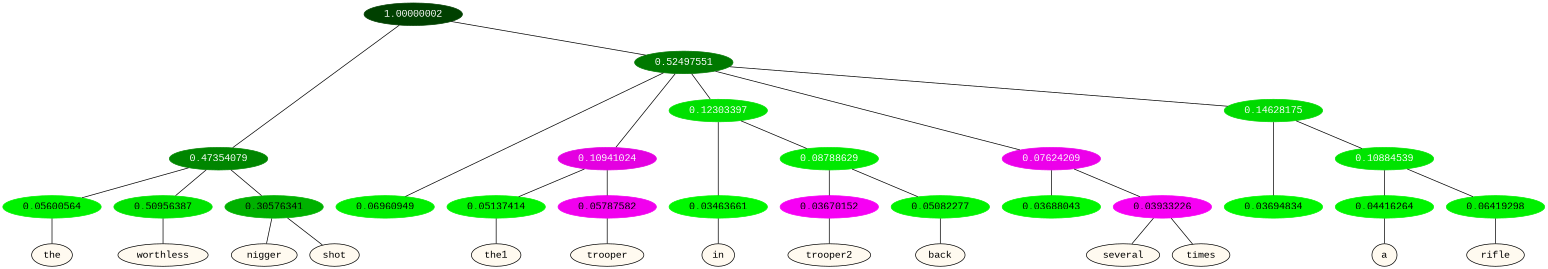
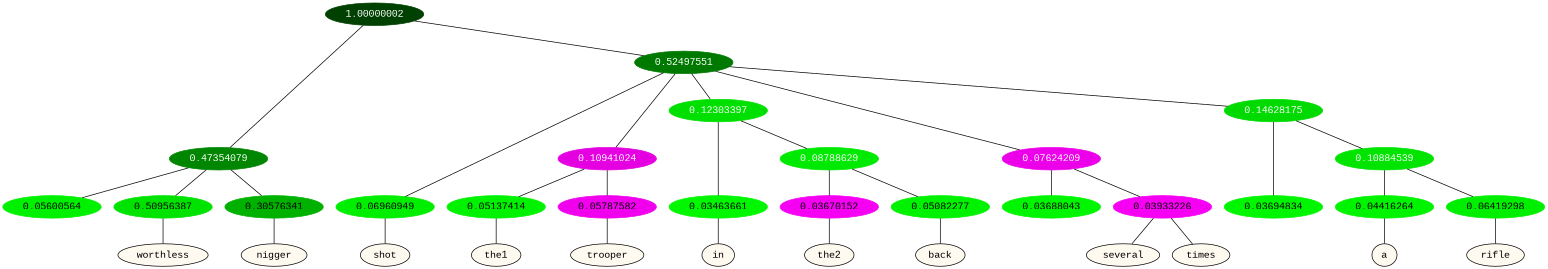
(305, 231) -> (385, 231)
(52, 255) -> none
(829, 255) -> (829, 255)
